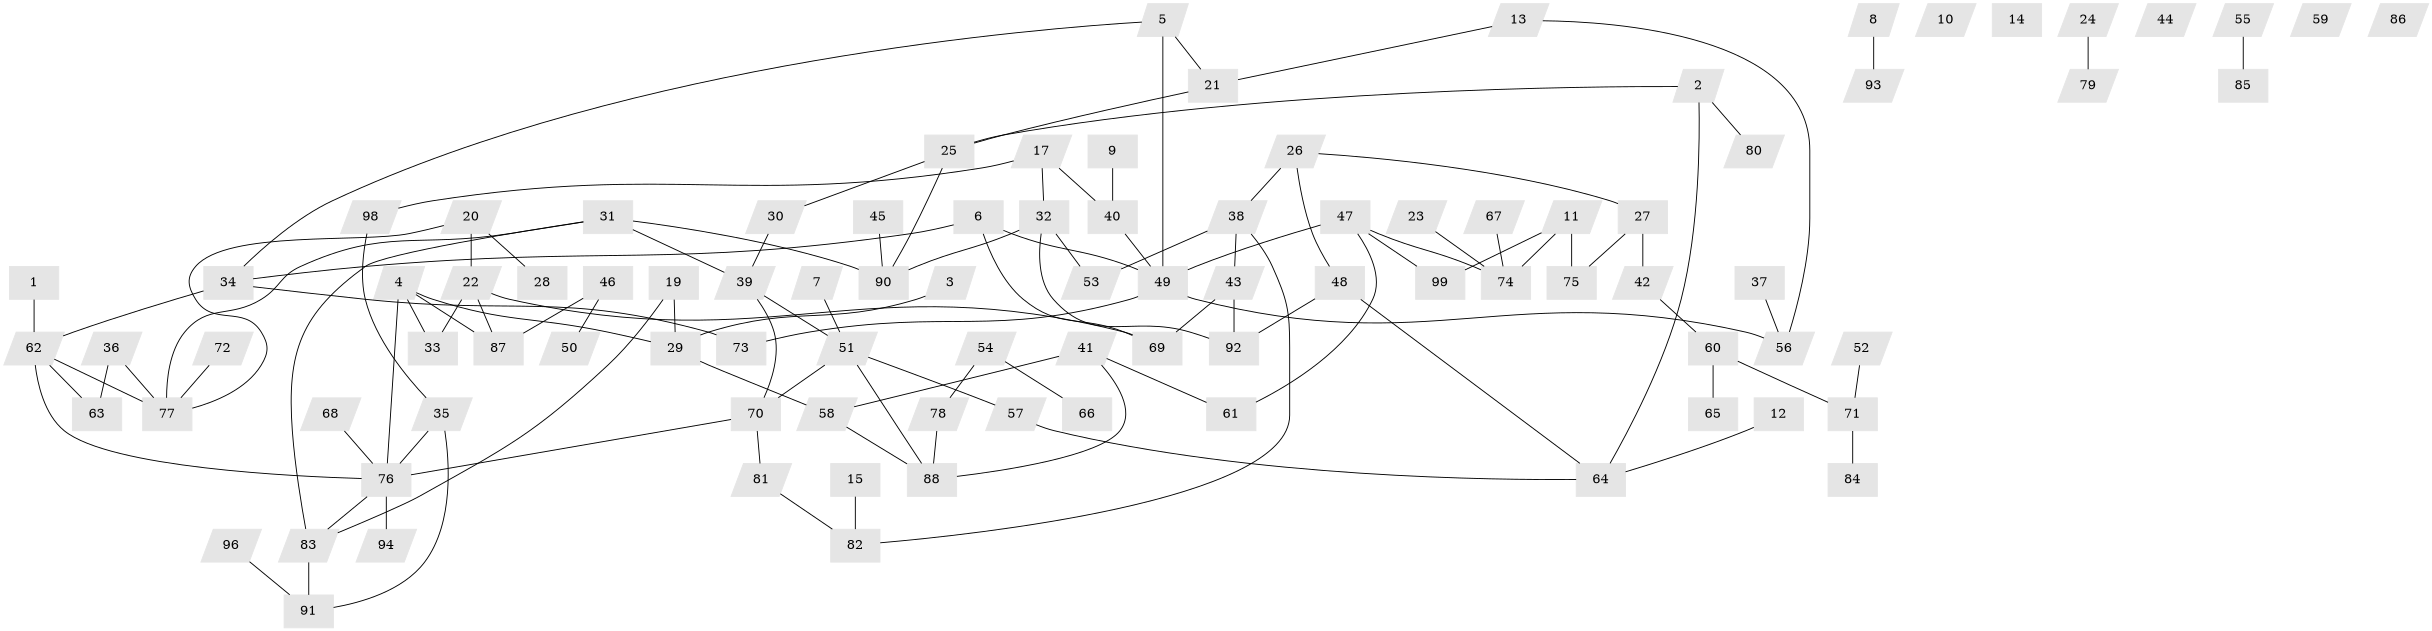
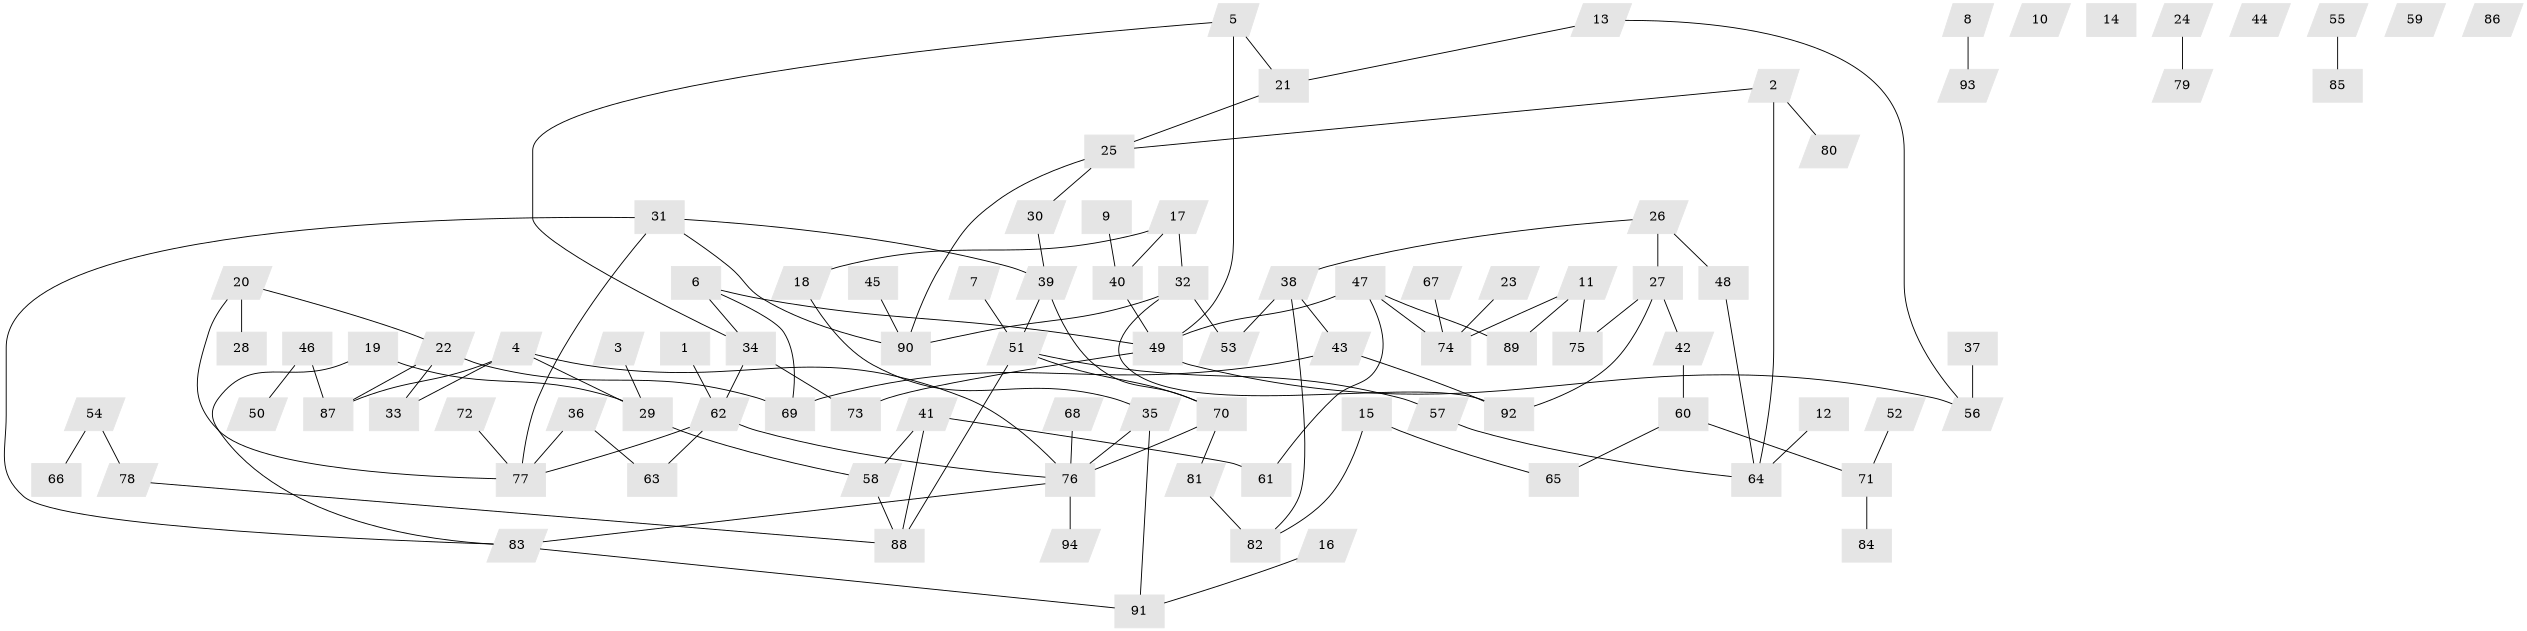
(371, 217) -> (802, 283)
(1440, 283) -> (1512, 349)
(1294, 312) -> (1607, 368)
none -> (1460, 452)
(231, 546) -> (1327, 546)
